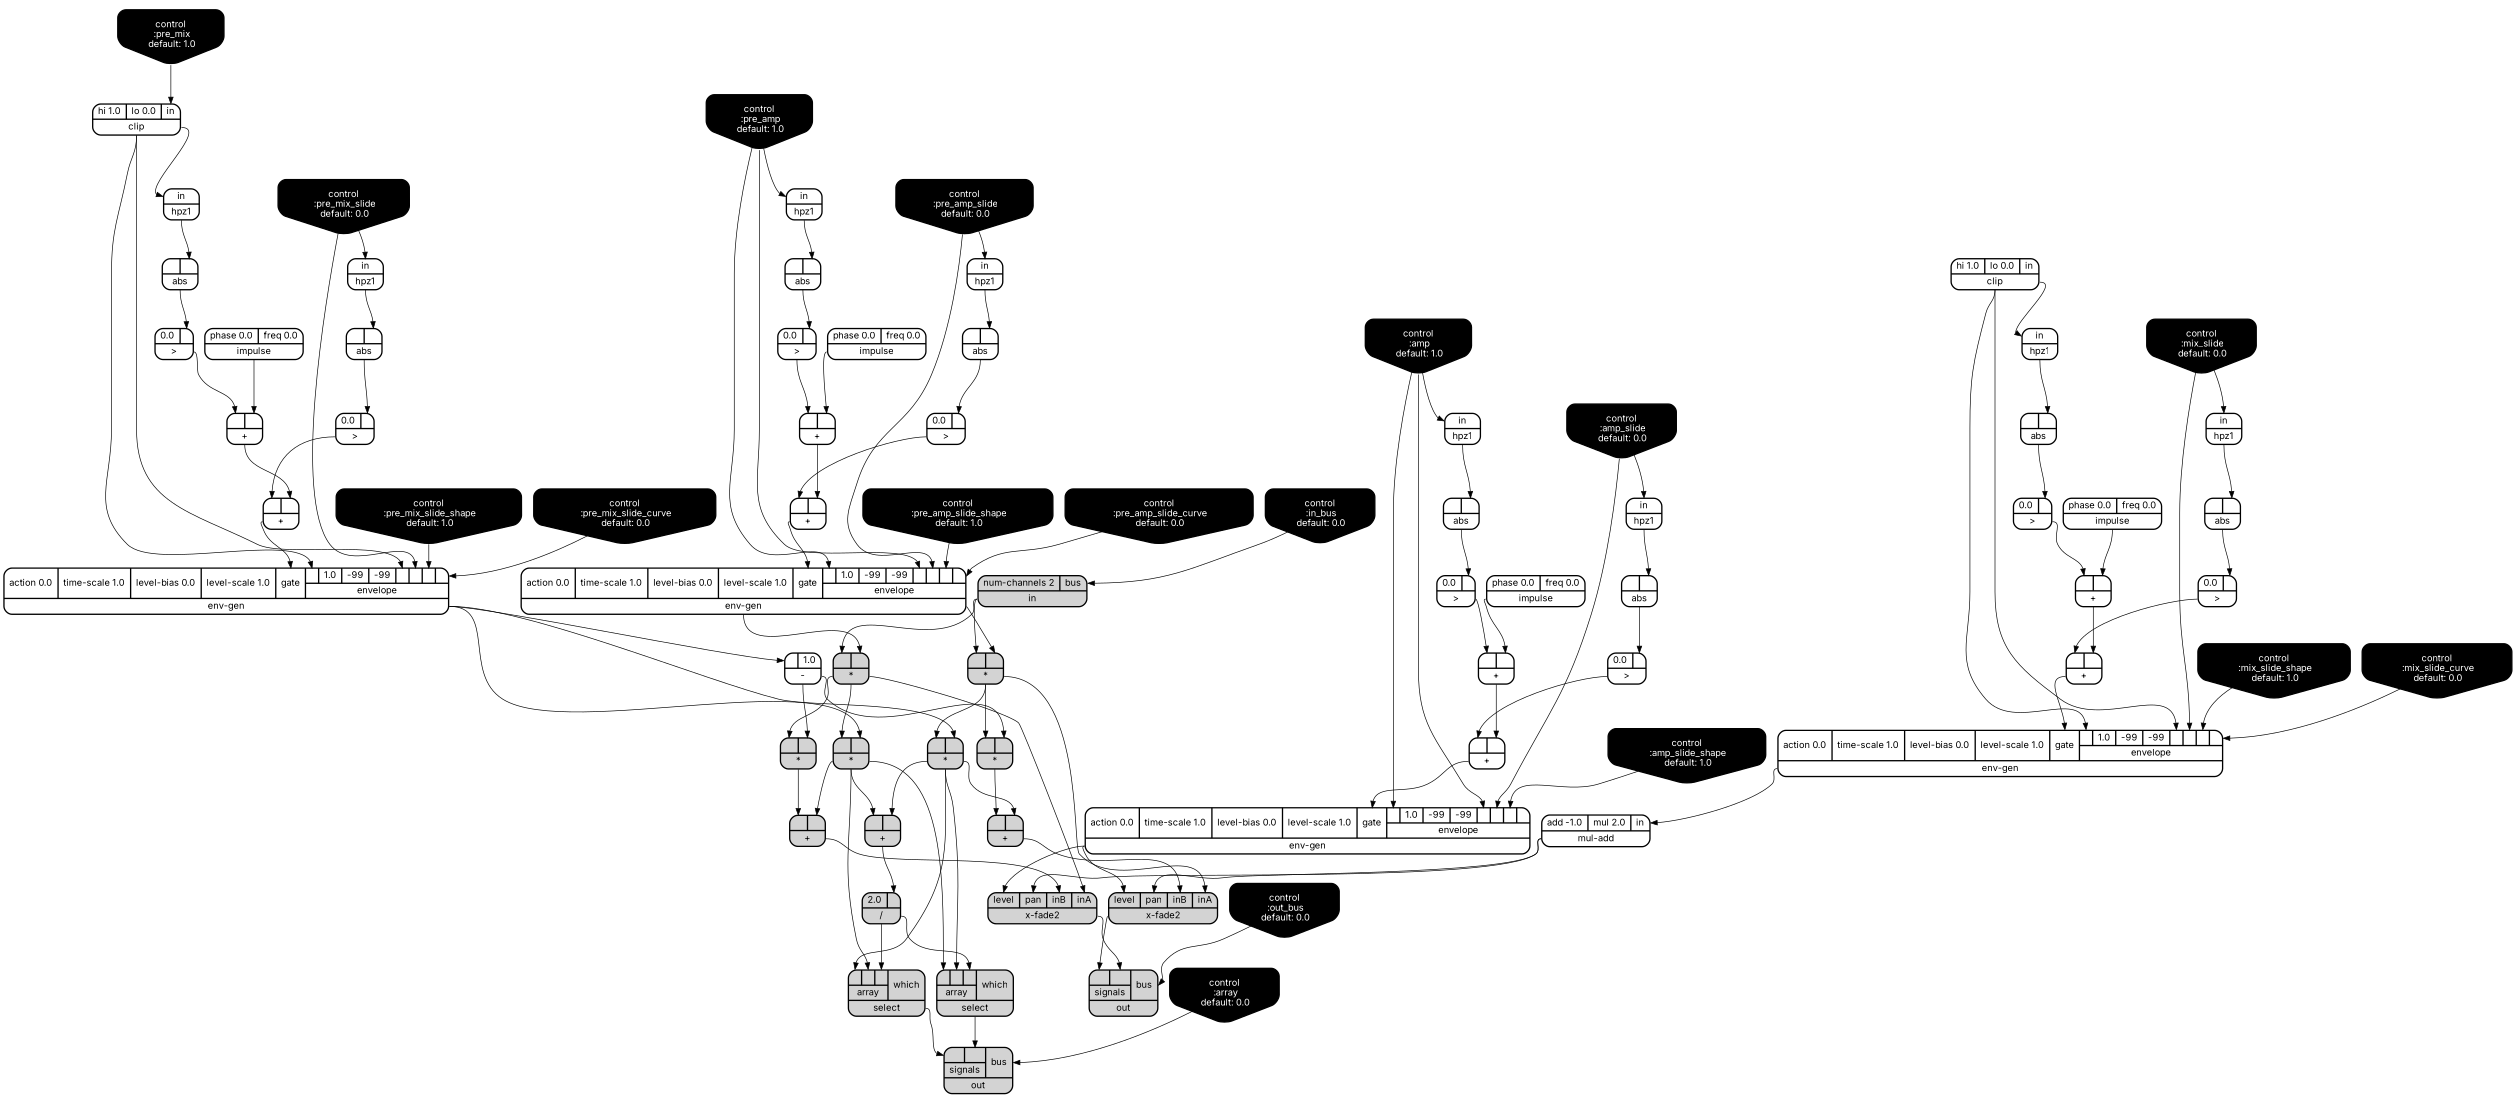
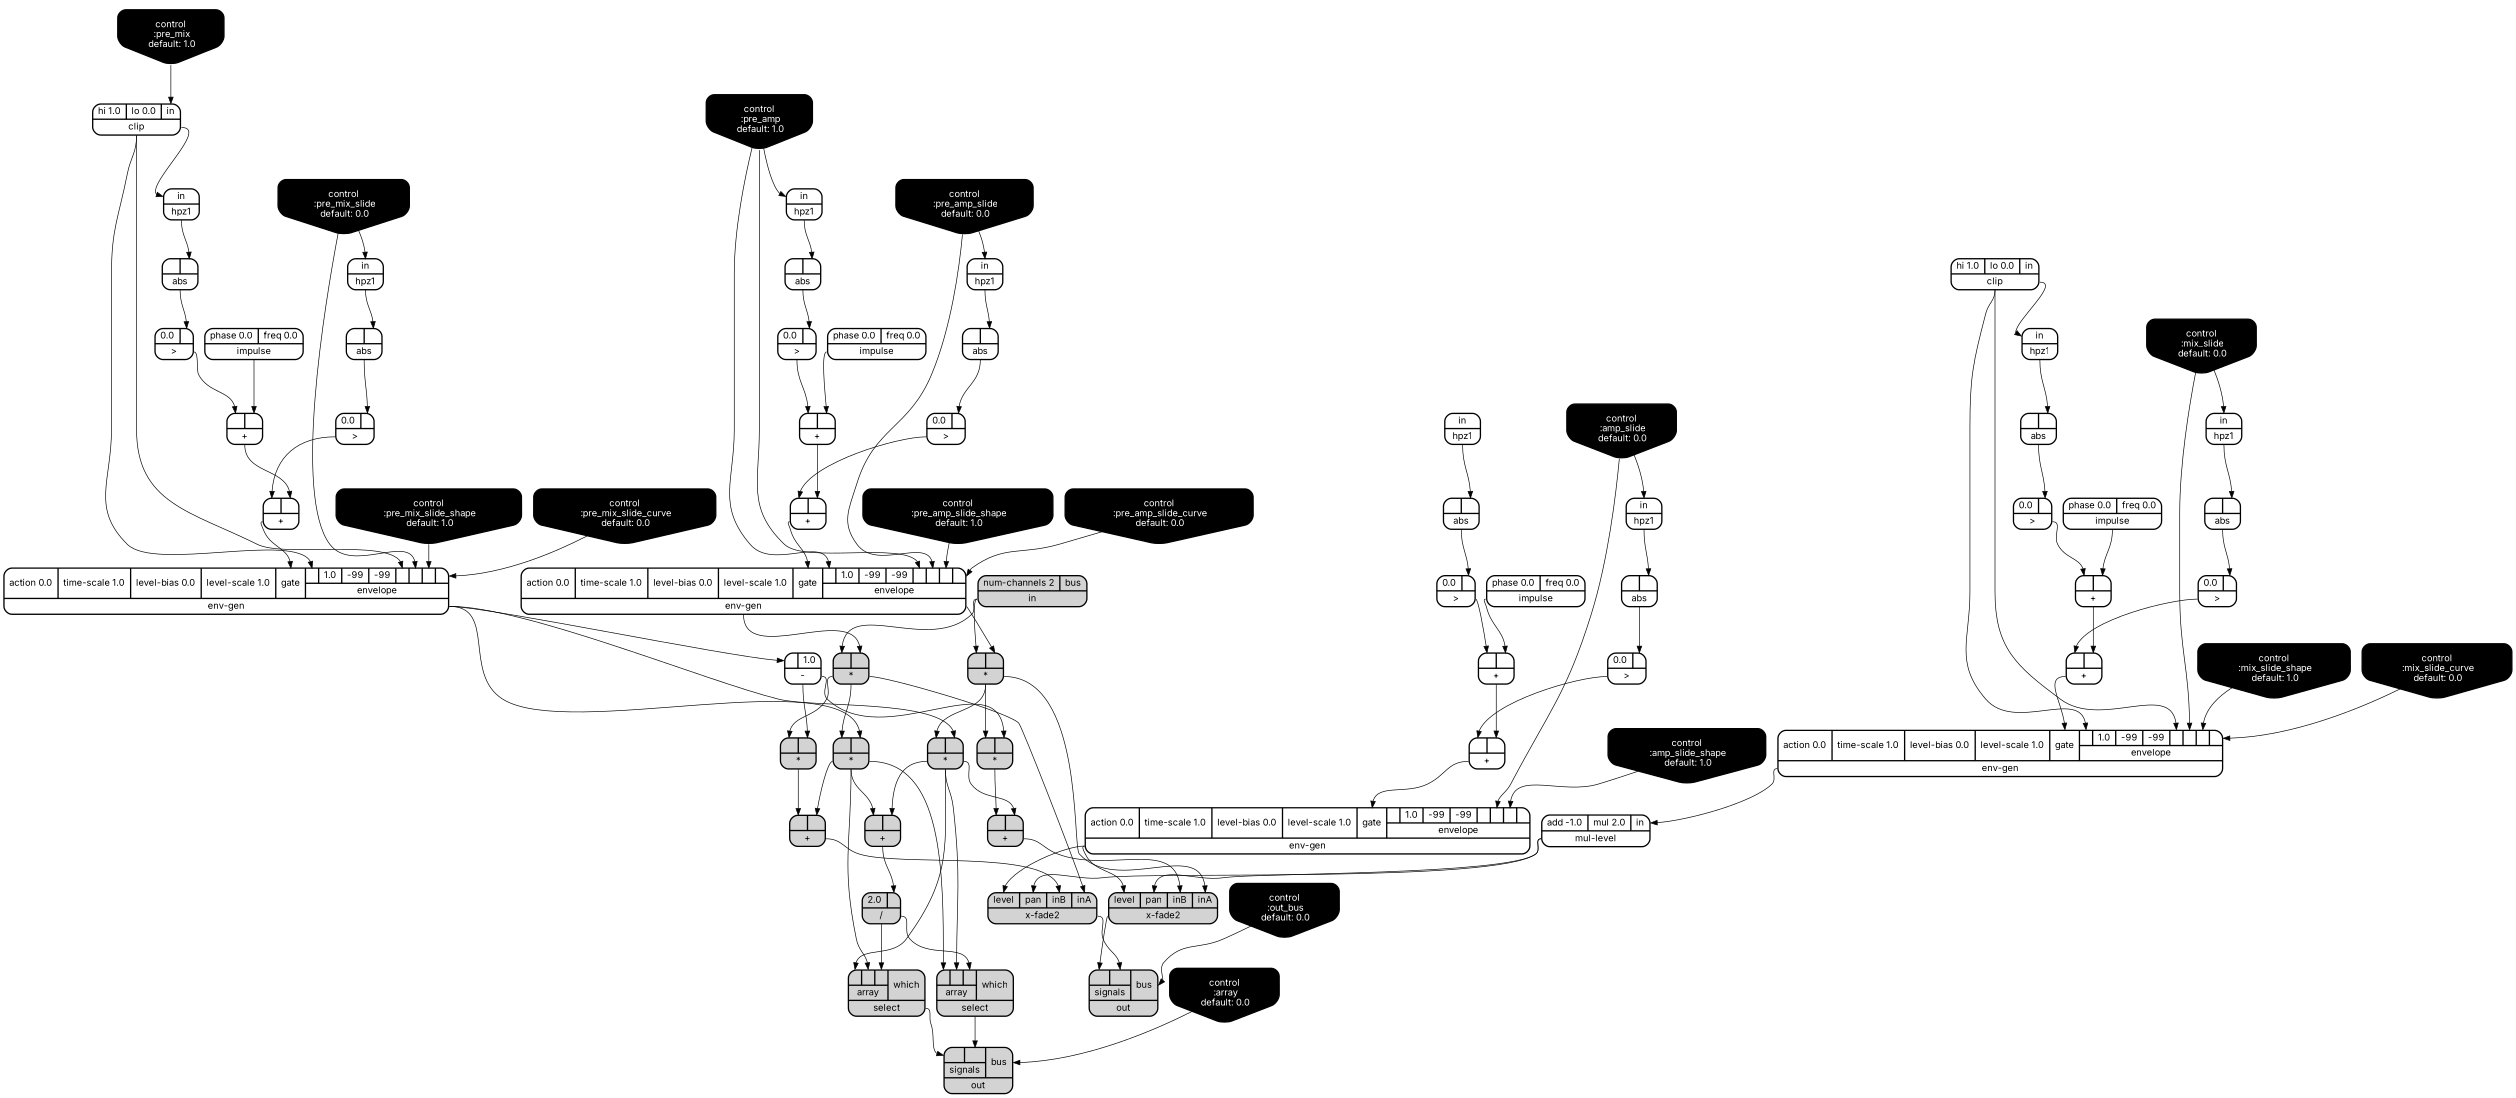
(1418, 344) -> none
(1320, 514) -> none
(1596, 838) -> (1596, 838)
